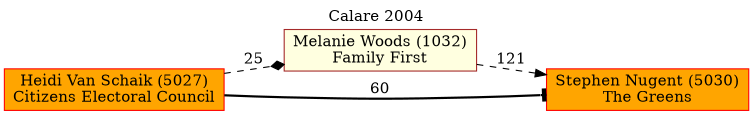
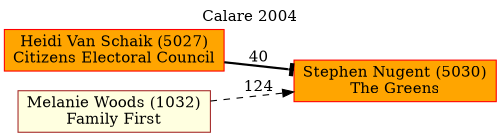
(512, 60) -> (259, 87)
(247, 70) -> none
(380, 89) -> (259, 57)
